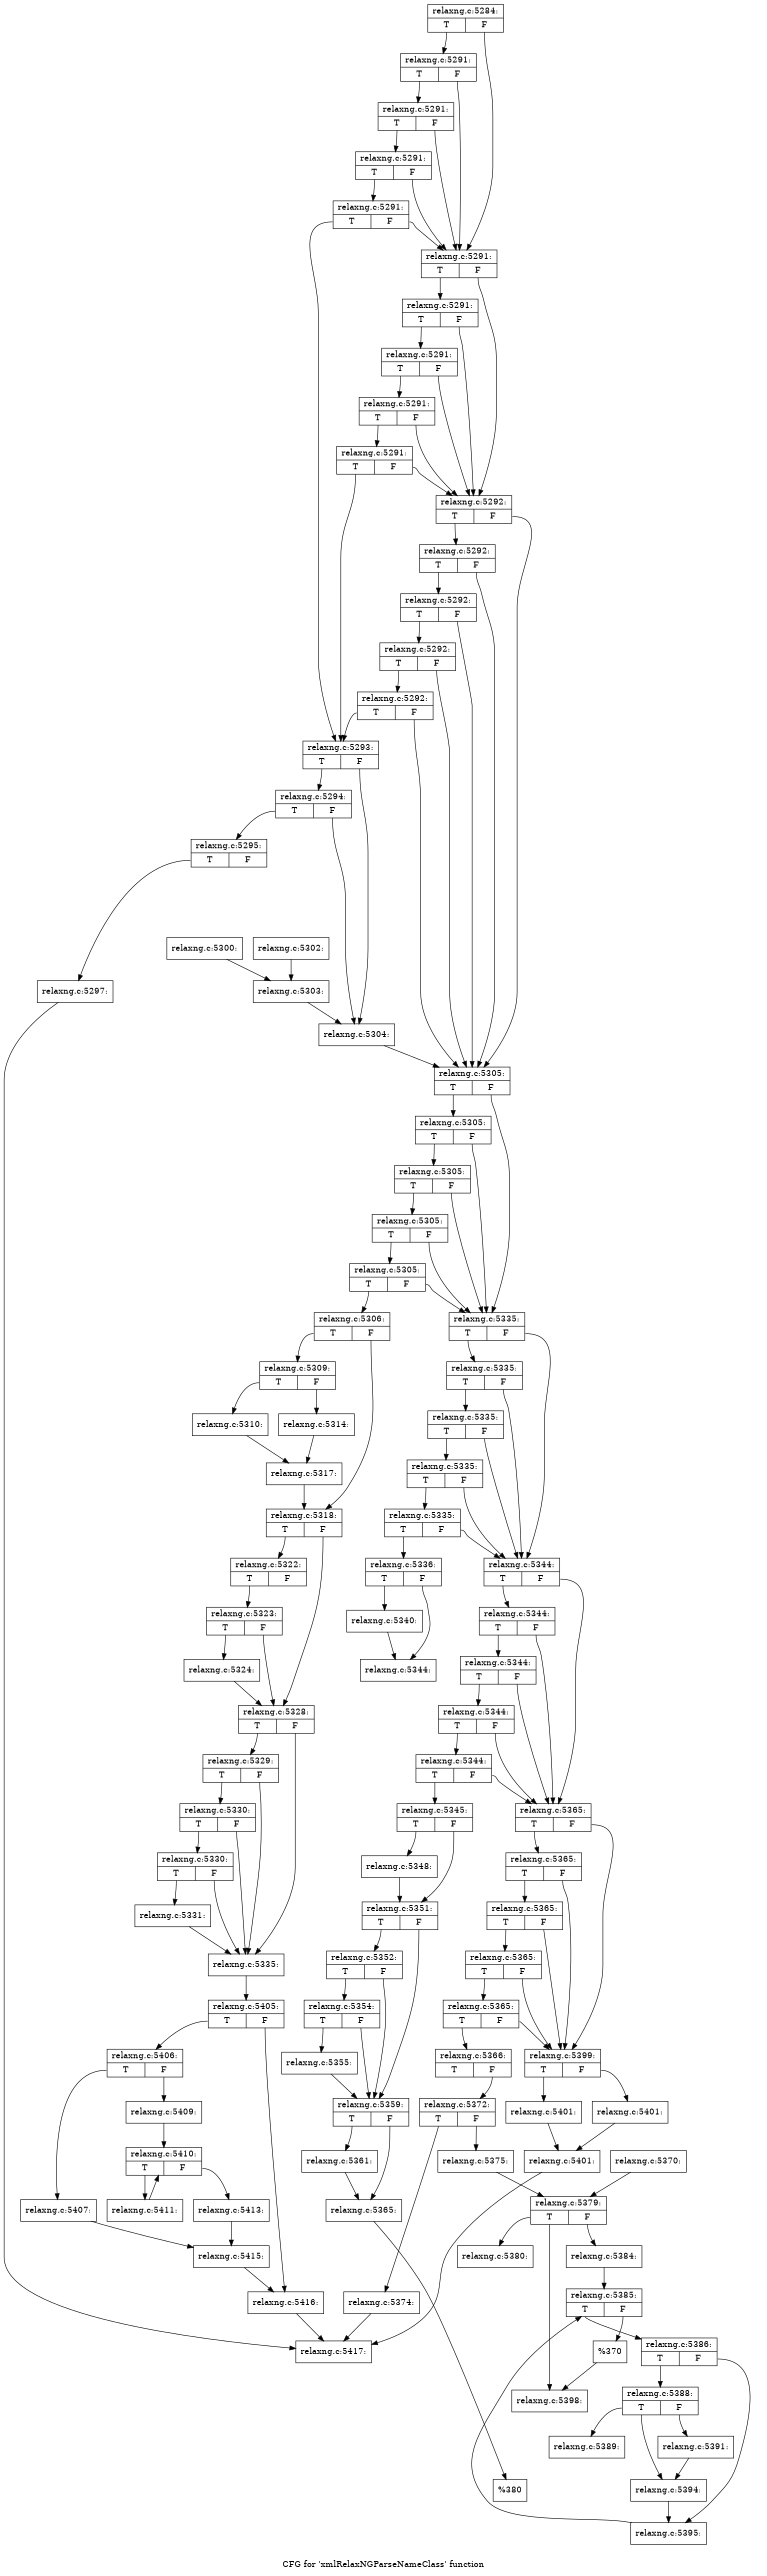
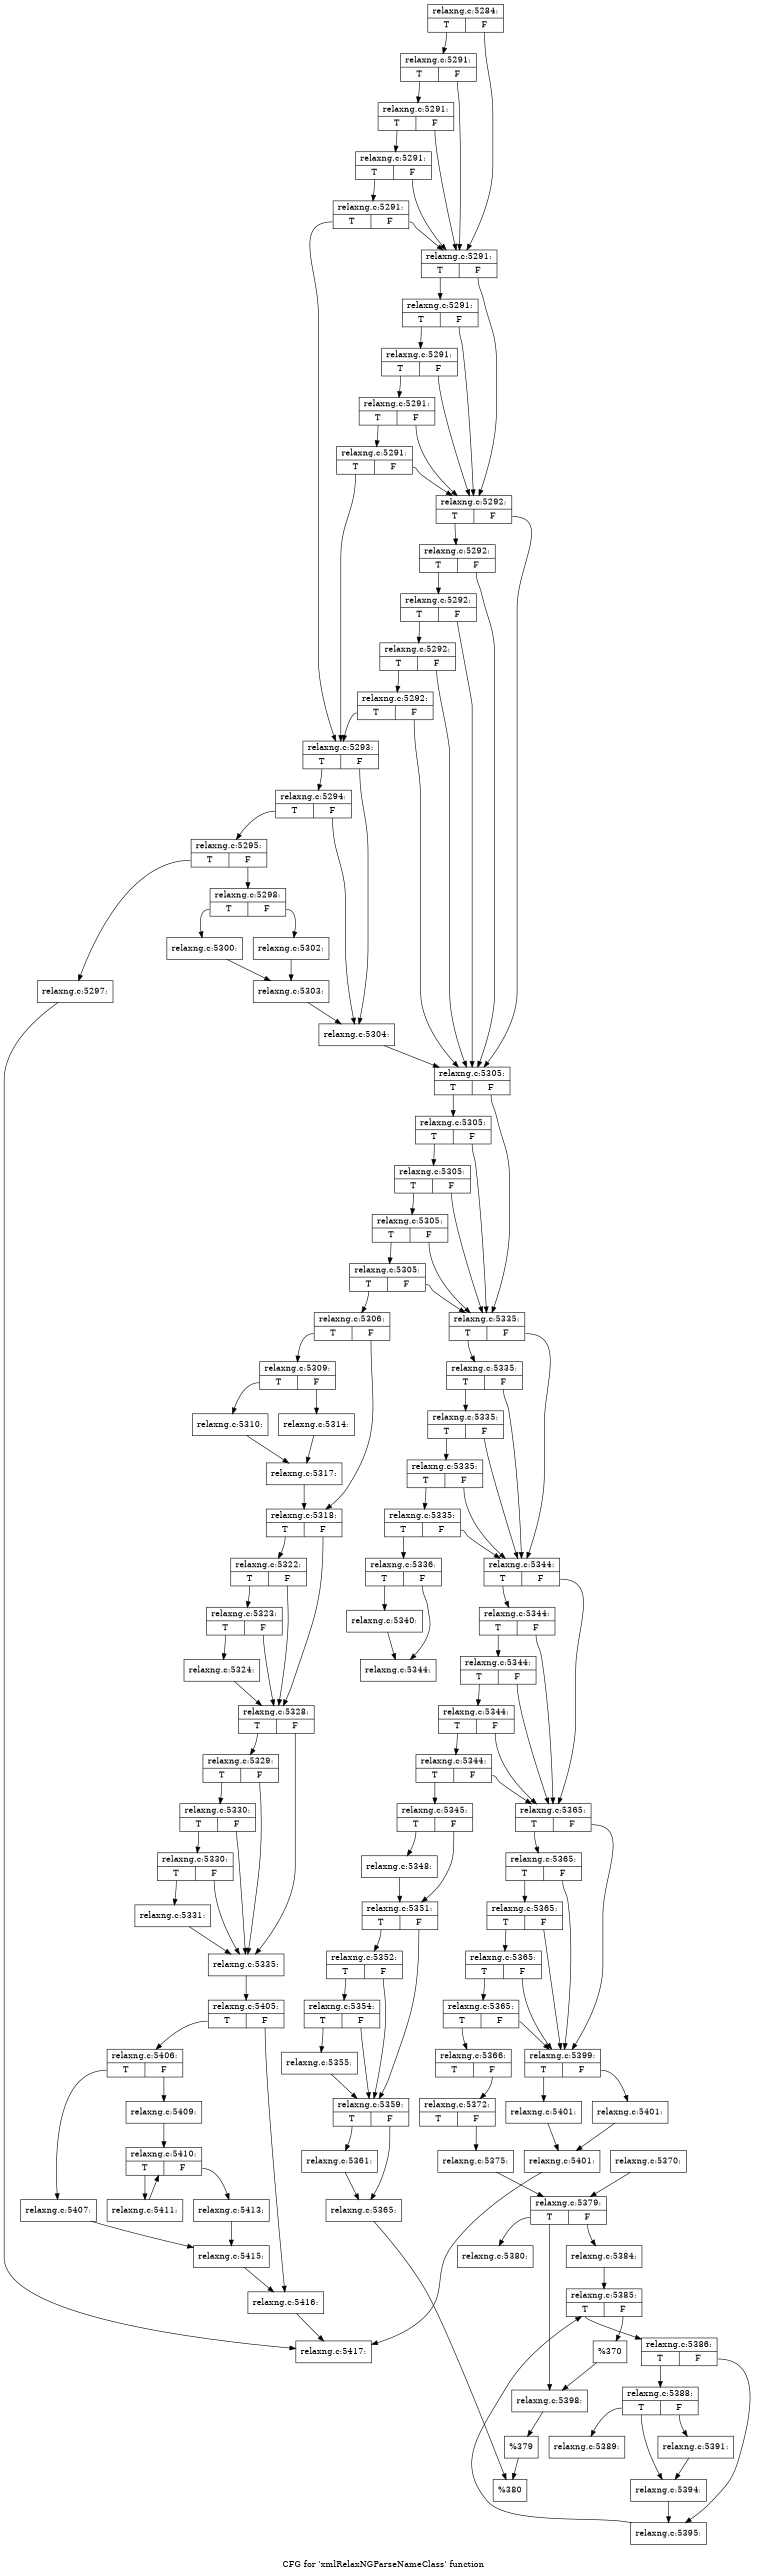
none -> (248, 902)
none -> (287, 1643)
(382, 2303) -> none
none -> (521, 2447)
